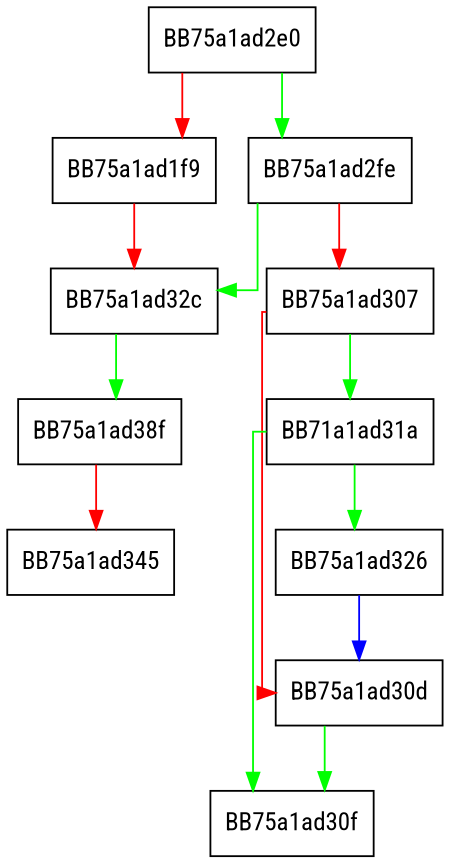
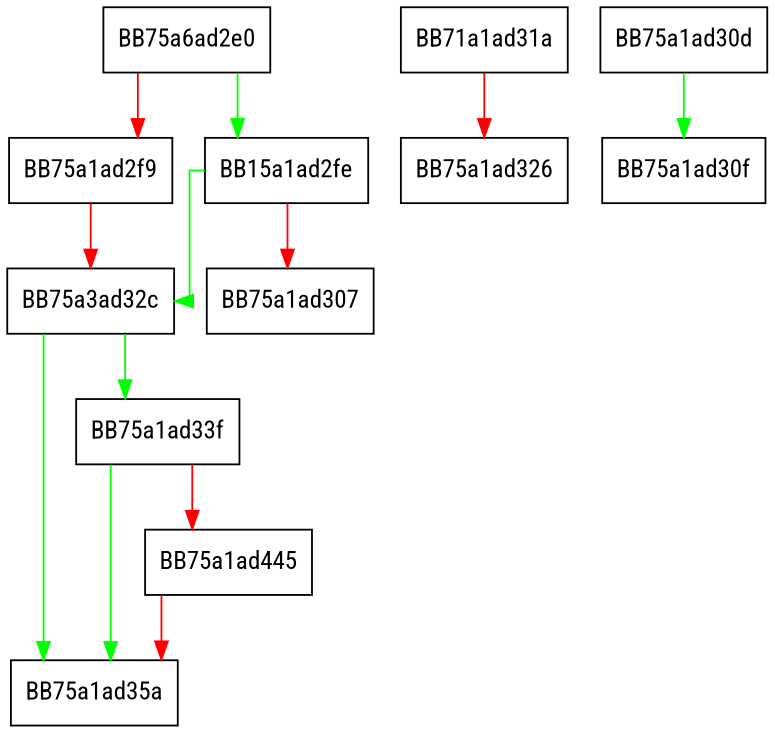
(232, 40) -> (187, 40)
(134, 171) -> (91, 171)
(330, 171) -> (287, 171)
(134, 301) -> (91, 301)
(350, 357) -> none
(262, 414) -> none
(100, 432) -> (158, 432)
(355, 488) -> (484, 96)
(91, 562) -> (229, 562)
(253, 595) -> none
(359, 618) -> none
none -> (94, 693)
